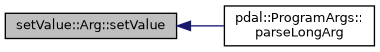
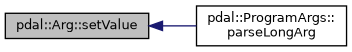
(91, 26) -> (77, 26)
